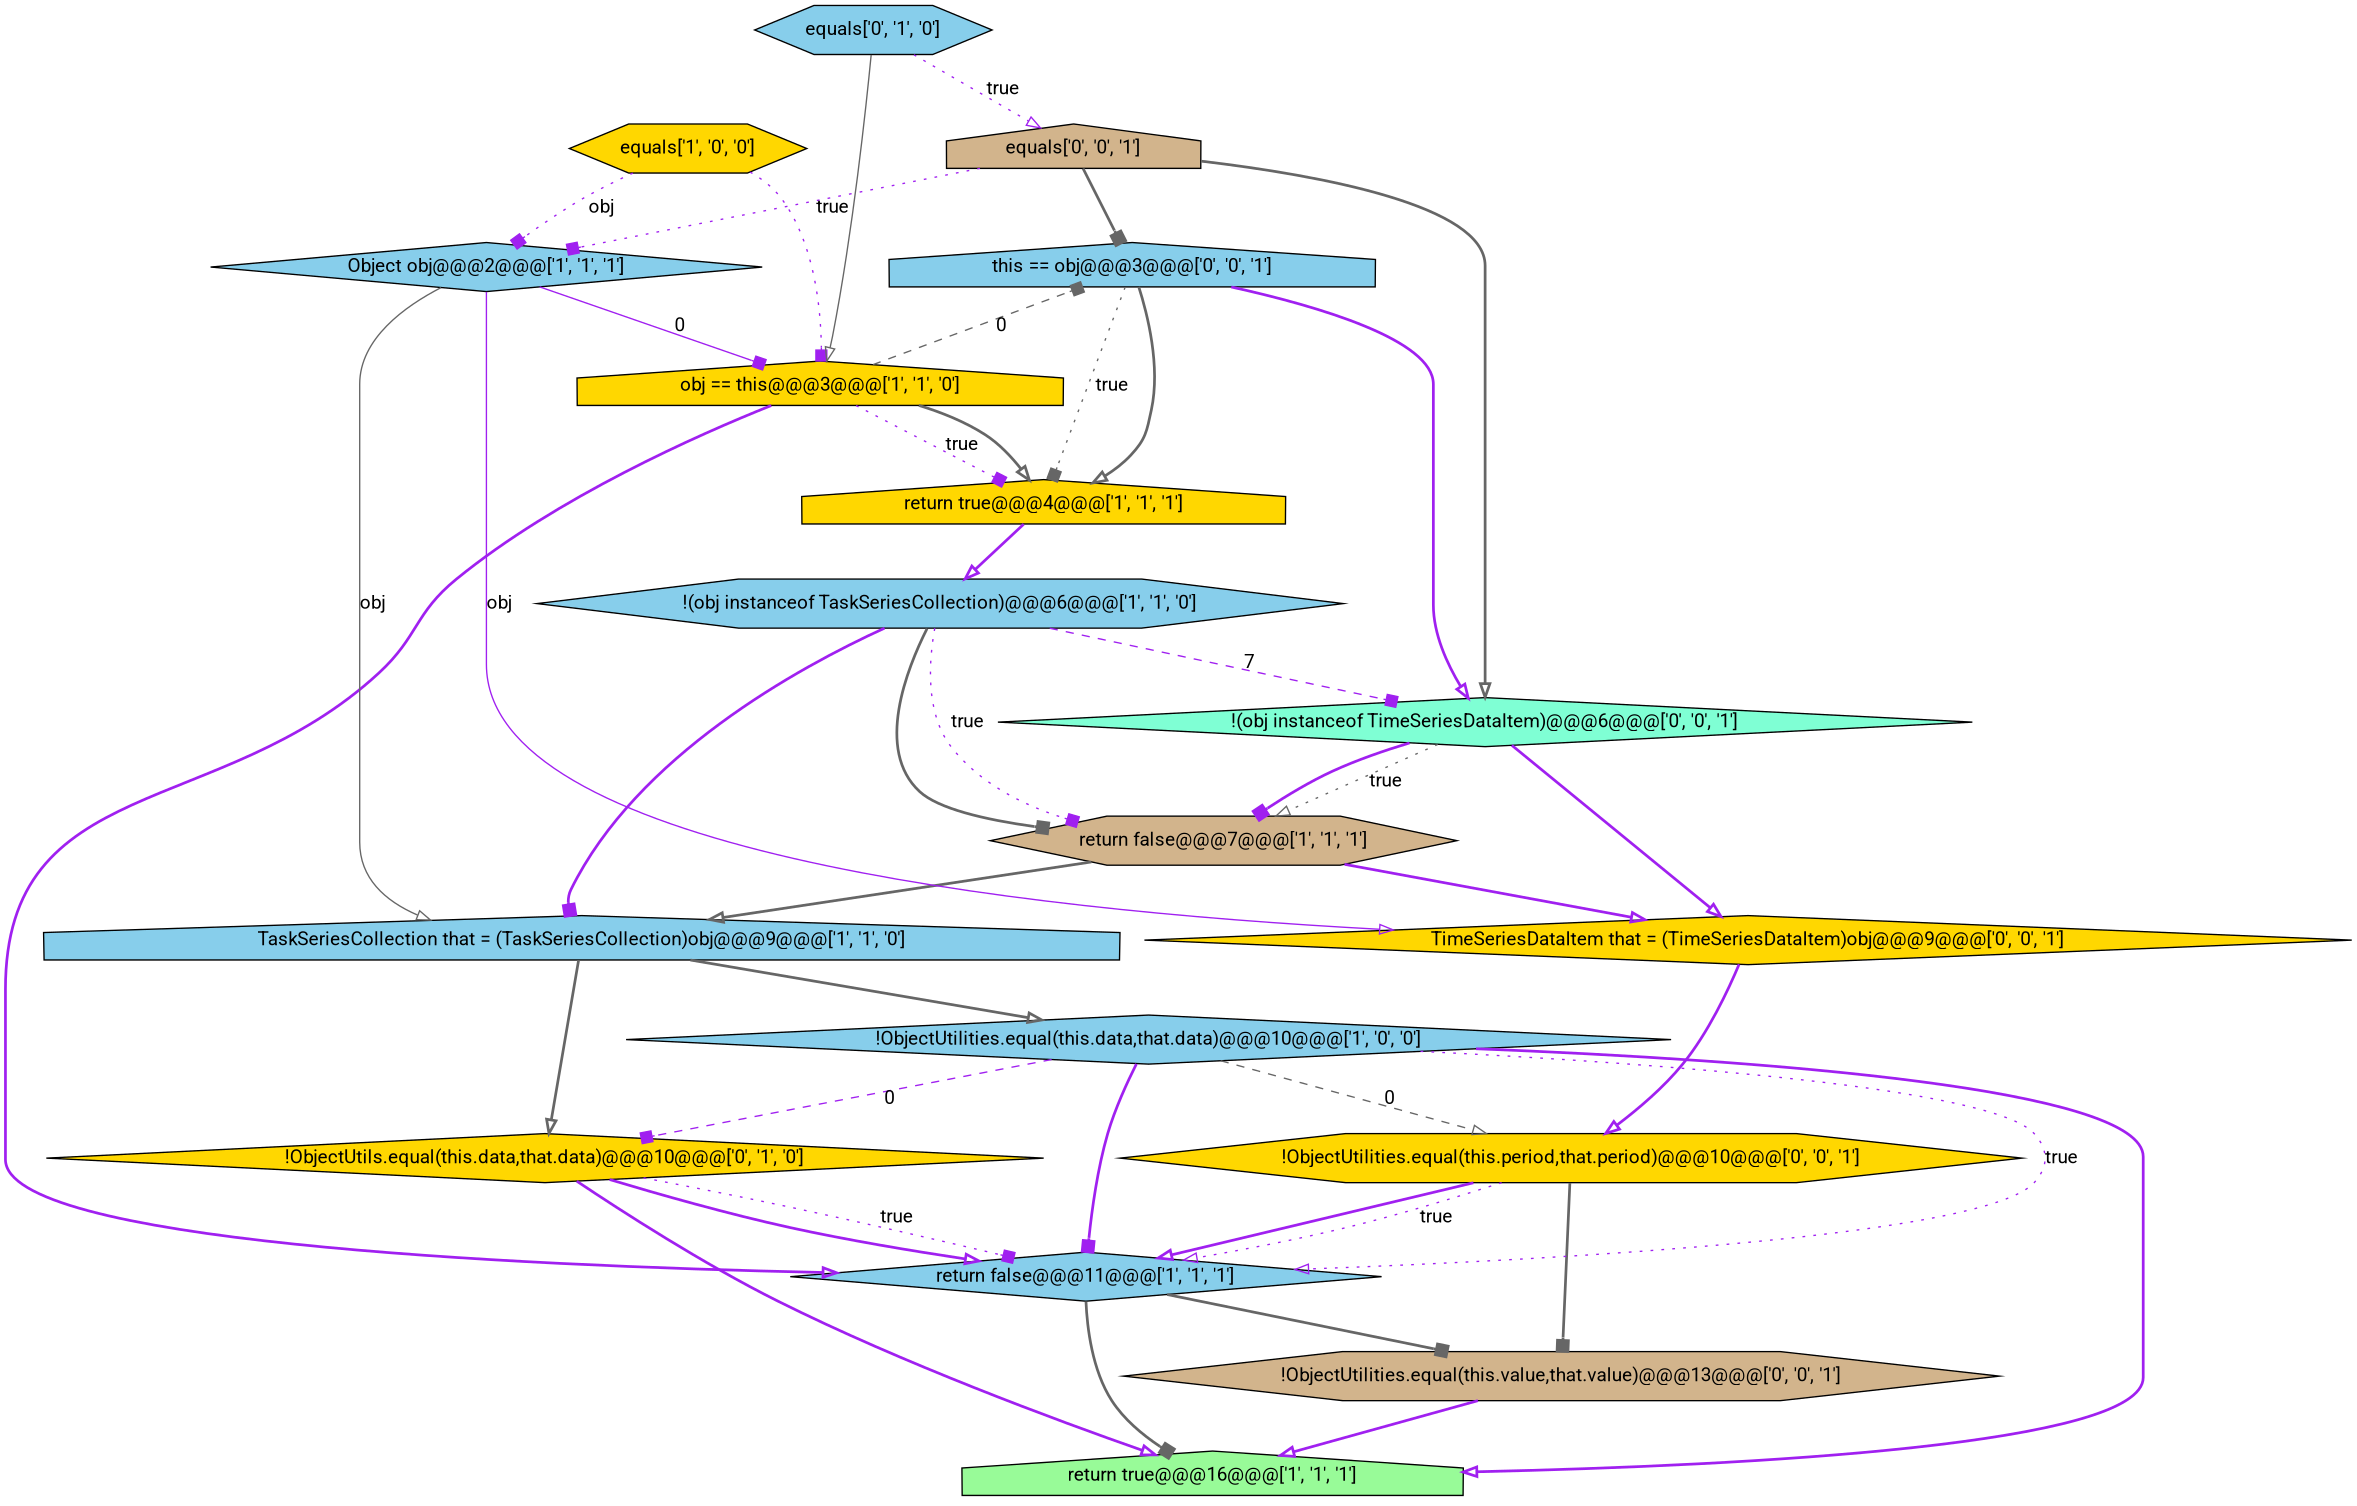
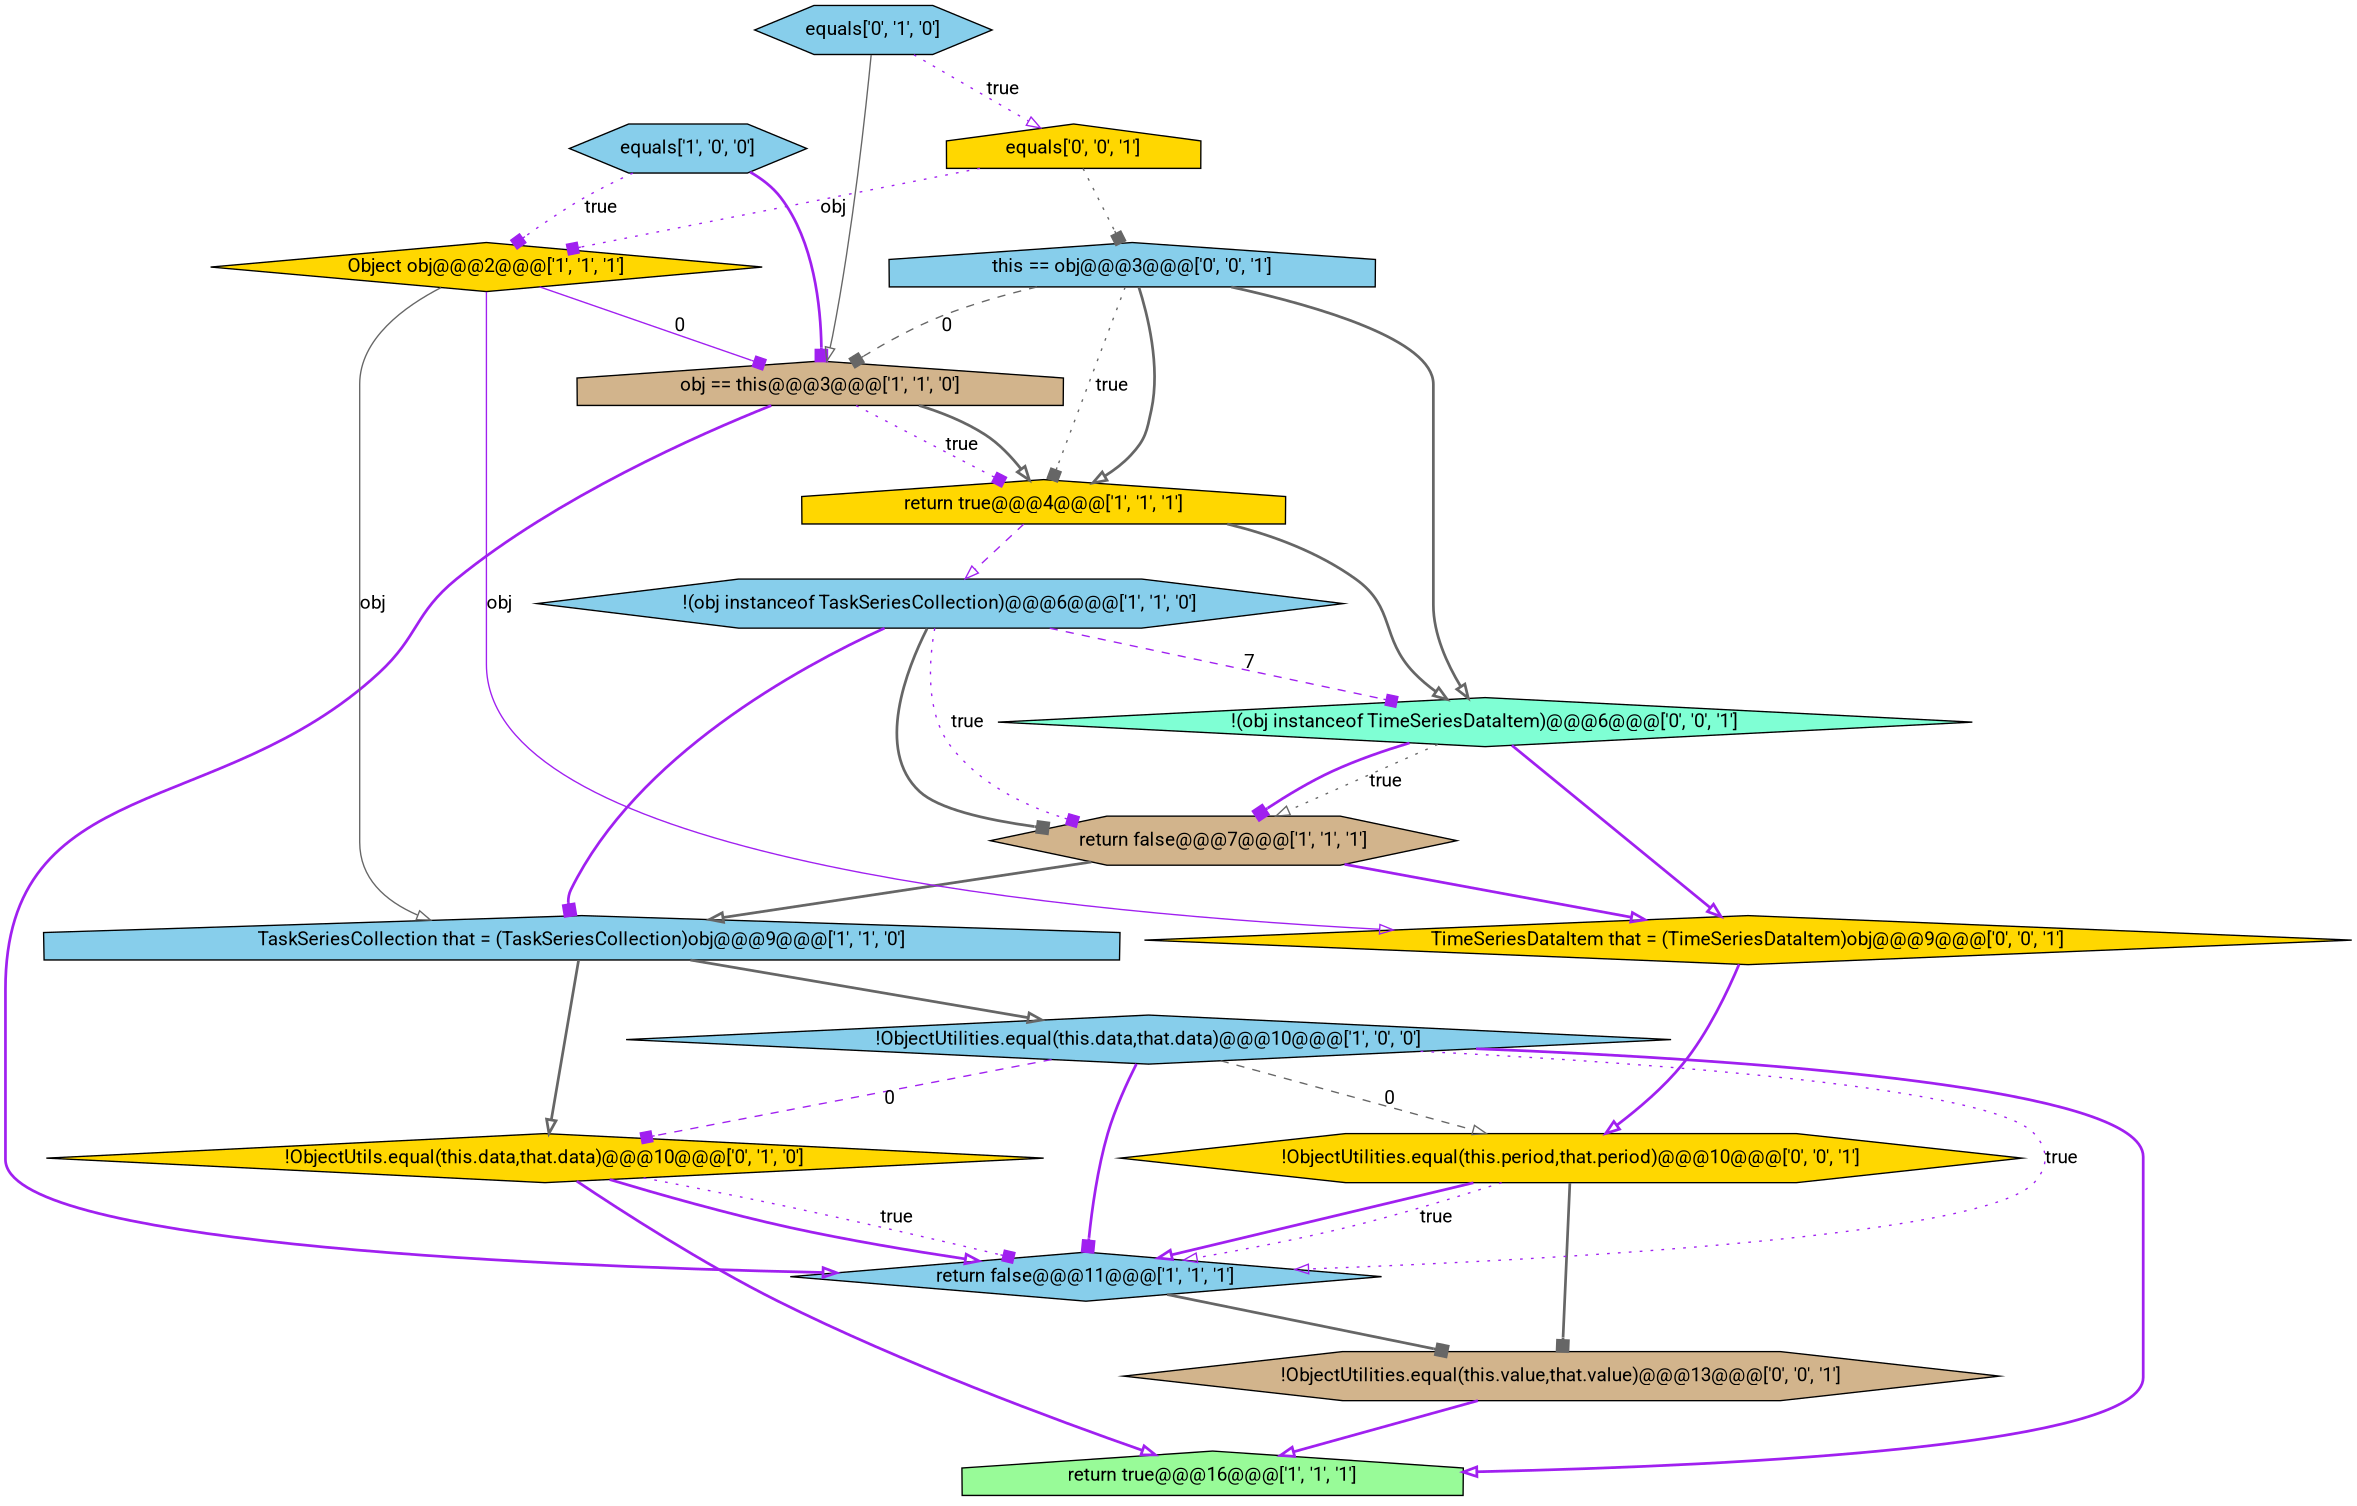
(688, 149) -> (688, 149)
(1074, 149) -> (1074, 149)
(1099, 199) -> (1099, 199)
(602, 208) -> (602, 208)
(833, 208) -> (833, 208)
(807, 250) -> (807, 250)
(486, 267) -> (486, 267)
(1485, 316) -> (1356, 579)
(971, 328) -> (947, 314)
(820, 386) -> (820, 386)
(1433, 421) -> (1433, 421)
(1000, 547) -> (1000, 547)
(1103, 1384) -> none
